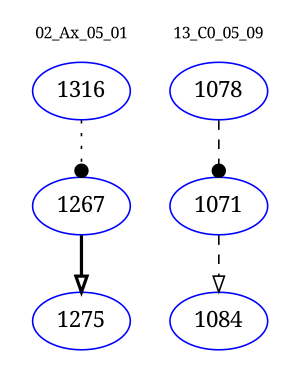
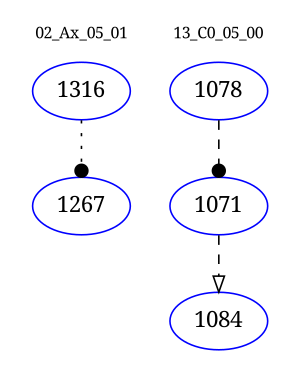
(219, 34) -> (219, 34)
(81, 321) -> none
